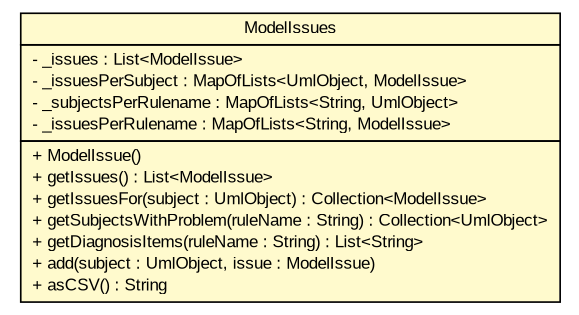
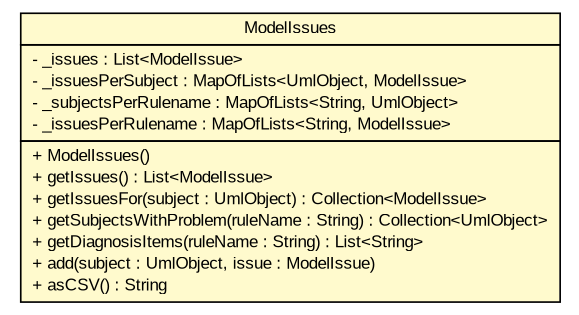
(87, 156) -> (91, 156)
